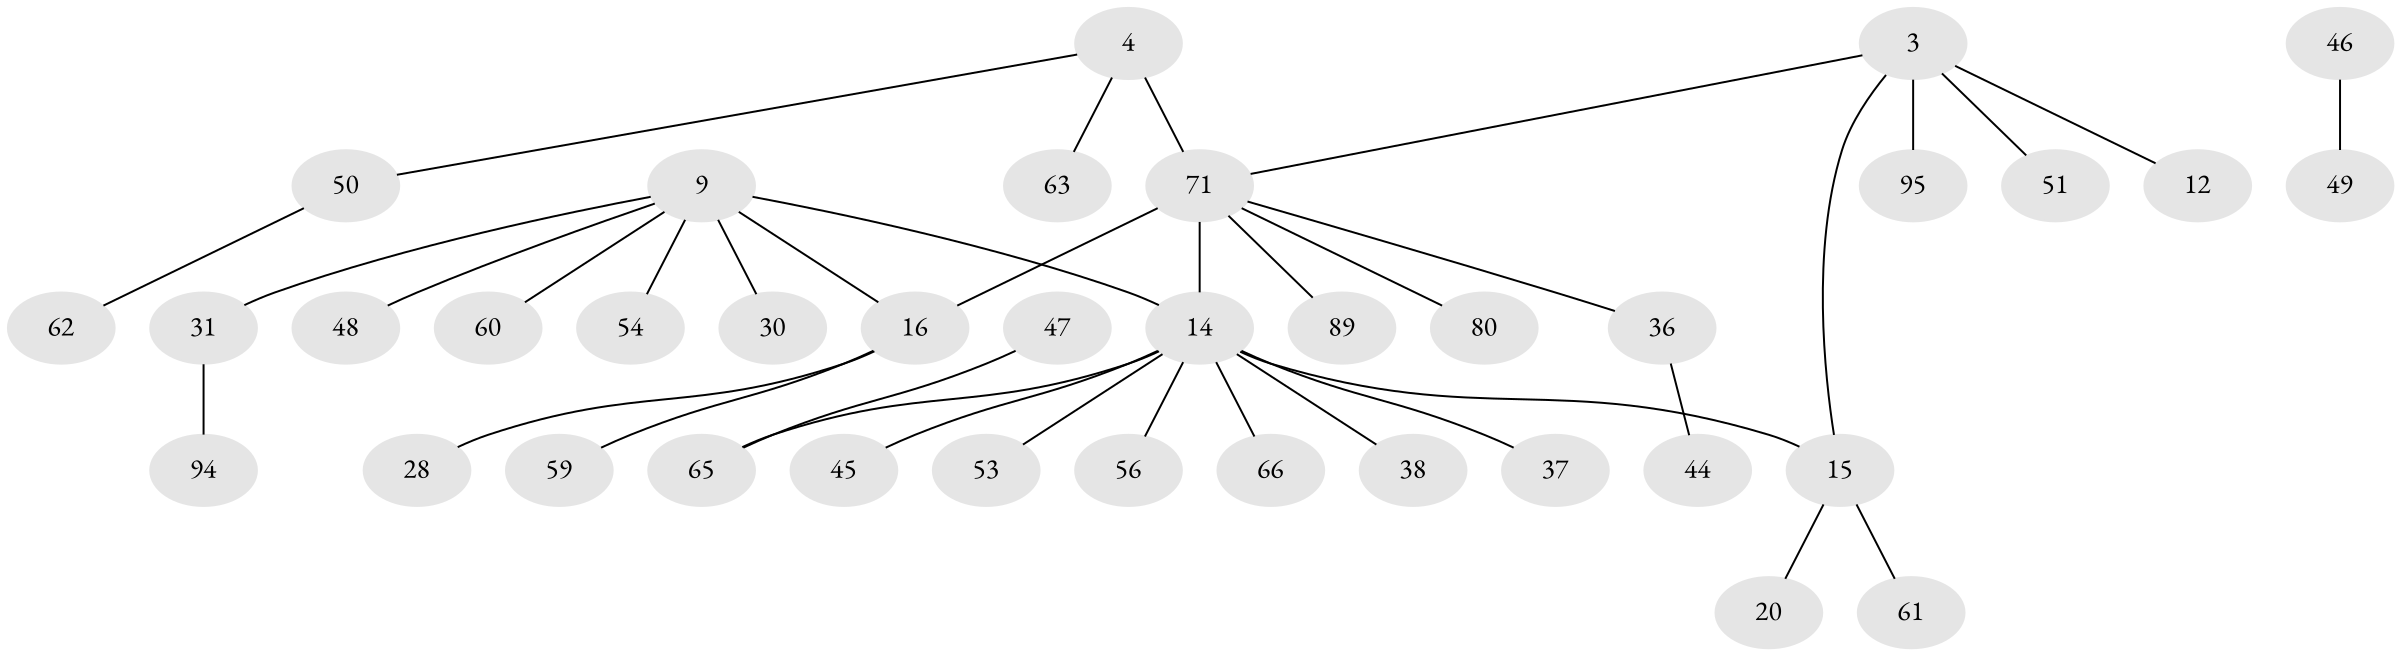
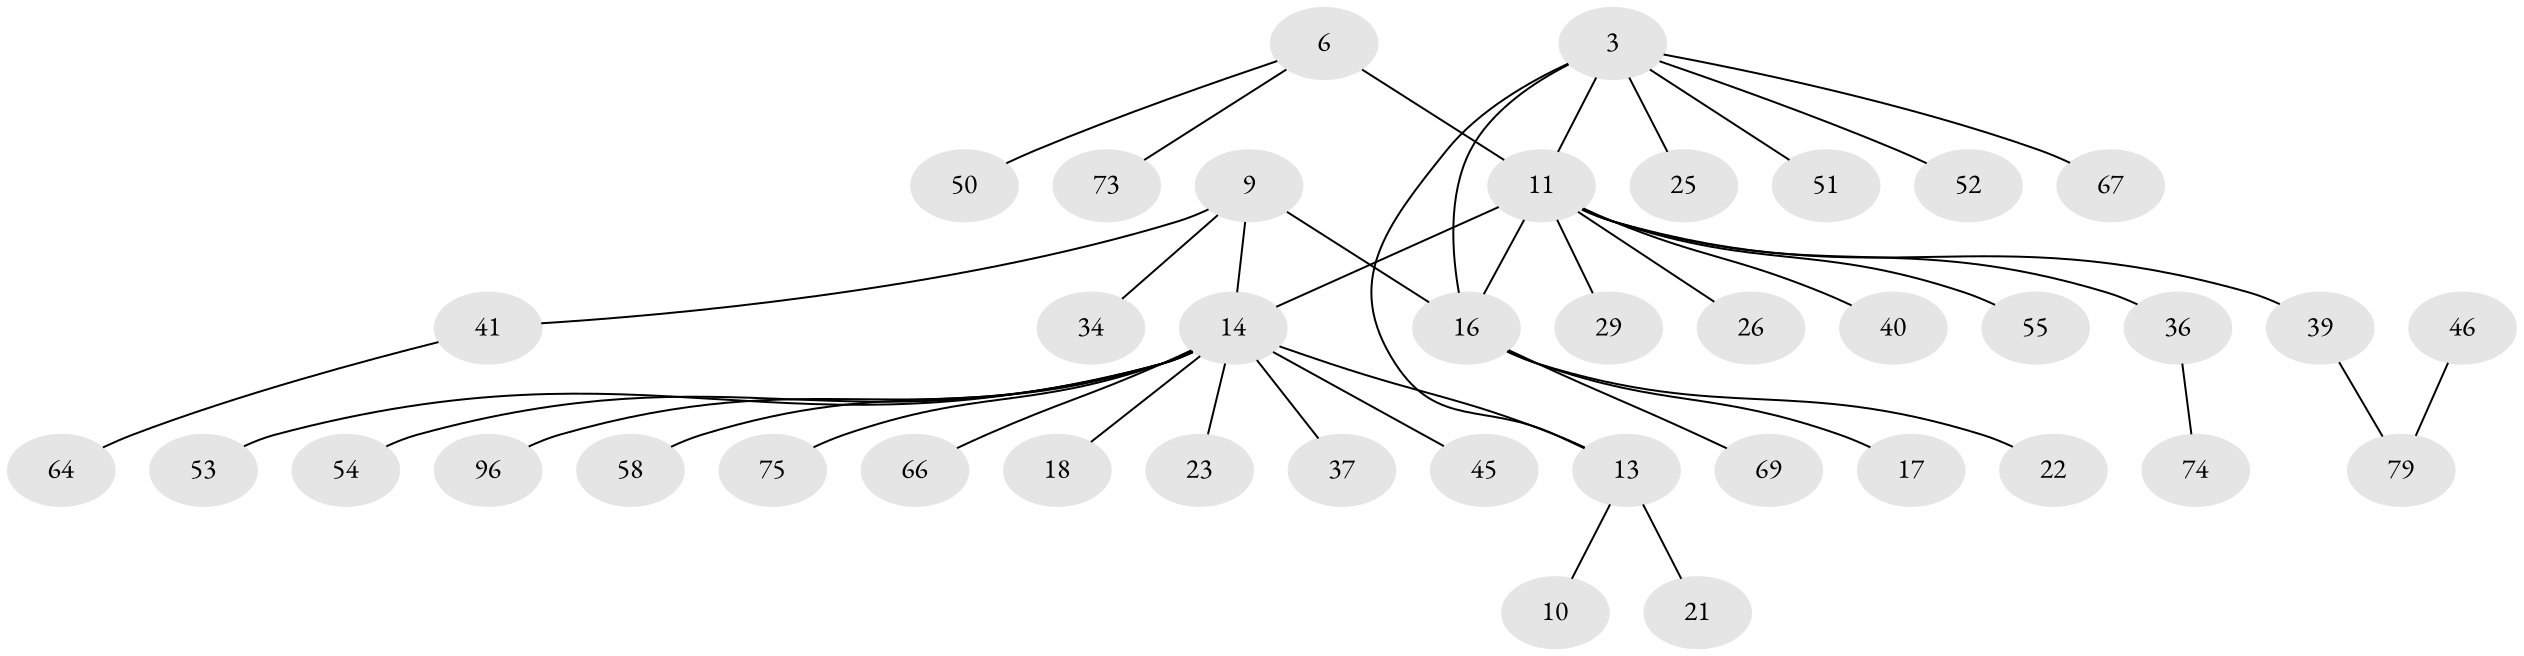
(1129, 43) -> (1324, 43)
none -> (1468, 156)
(1057, 186) -> (1107, 186)
(1200, 186) -> (1542, 186)
(1913, 186) -> (1684, 186)
none -> (2111, 186)
(2198, 186) -> (1968, 186)
(2340, 186) -> (2401, 470)
(666, 257) -> (790, 399)
(61, 328) -> none
(204, 328) -> (488, 328)
(346, 328) -> none
(488, 328) -> none
(773, 328) -> (1091, 328)
(1057, 328) -> none
(1342, 328) -> (1609, 328)
(1484, 328) -> (1893, 328)
none -> (1751, 328)
none -> (2036, 328)
none -> (2320, 328)
(204, 470) -> (61, 470)
(417, 470) -> (2053, 470)
(559, 470) -> (1769, 470)
none -> (630, 470)
(702, 470) -> (773, 470)
(1129, 470) -> (488, 470)
none -> (1200, 470)
(1413, 470) -> (1057, 470)
(1698, 470) -> (2196, 470)
(1840, 470) -> (1627, 470)
none -> (1911, 470)
(1769, 613) -> (1555, 613)
(1911, 613) -> (1698, 613)
